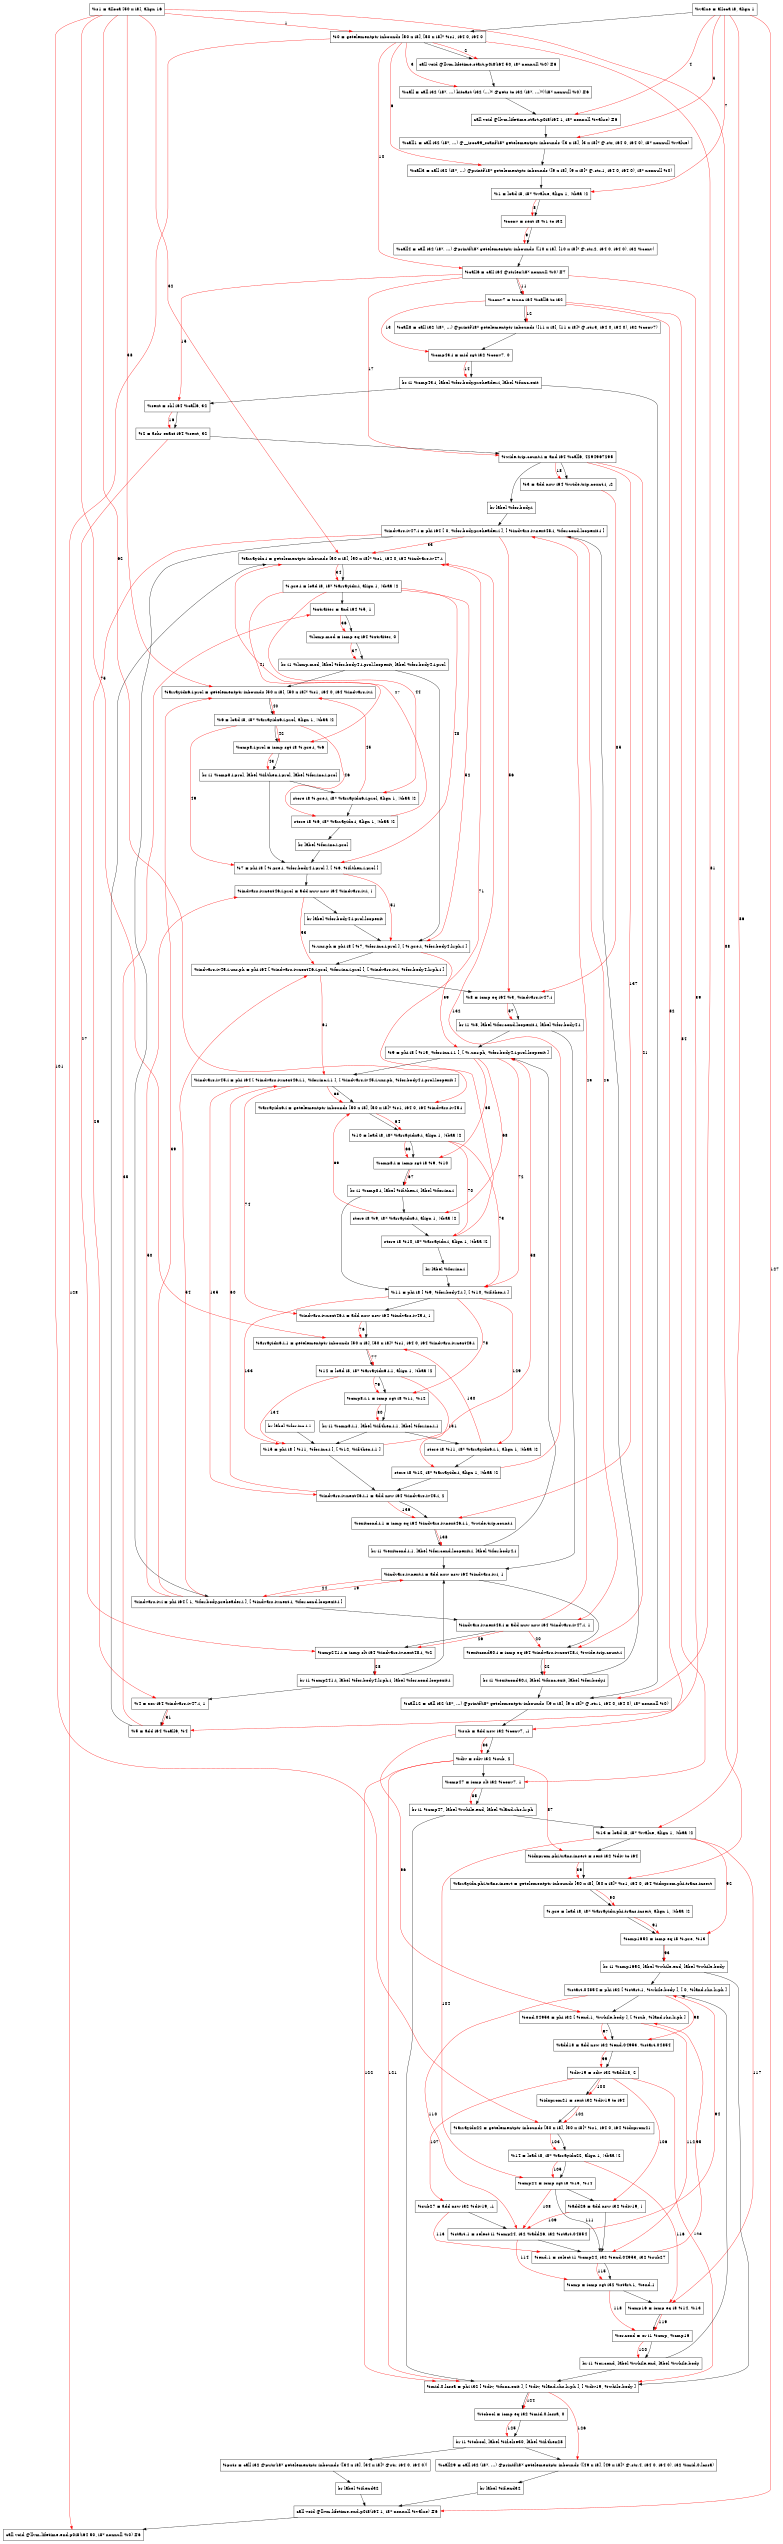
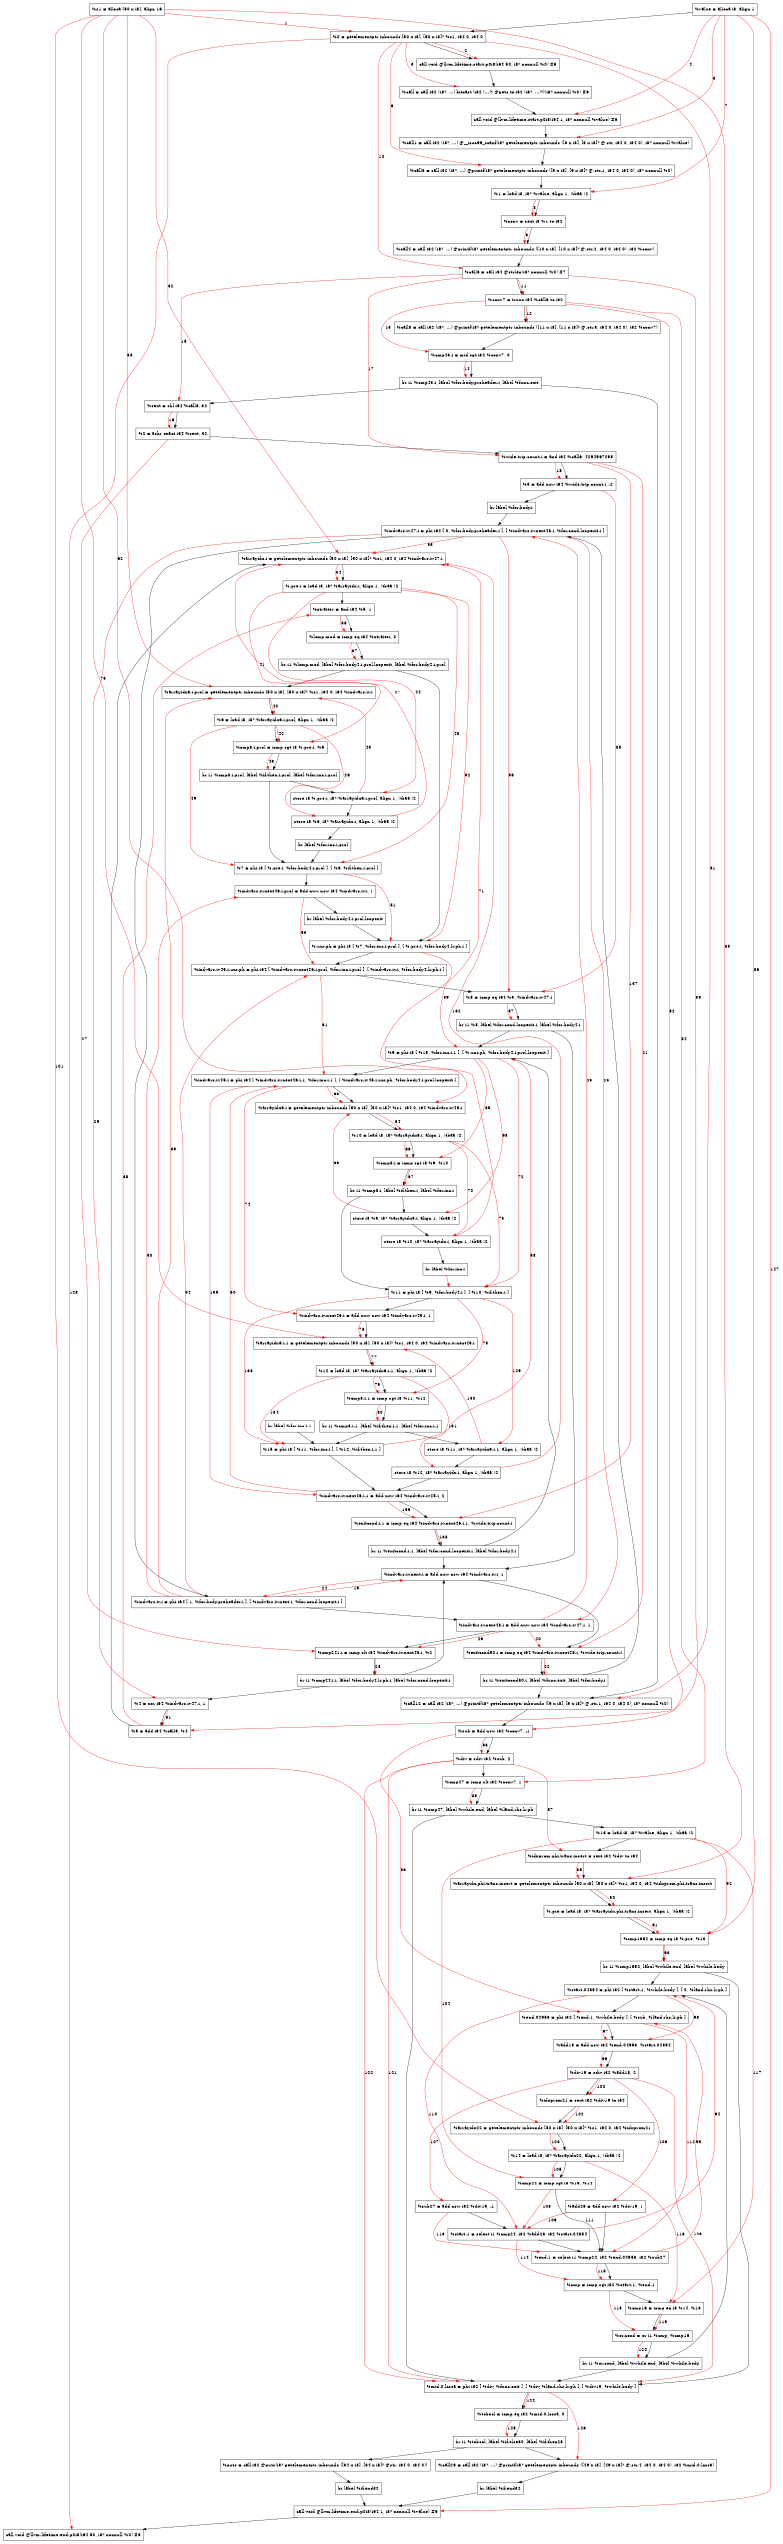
(520, 476) -> (541, 496)
(739, 938) -> (754, 981)
(447, 1279) -> (447, 1279)
(579, 2194) -> none
